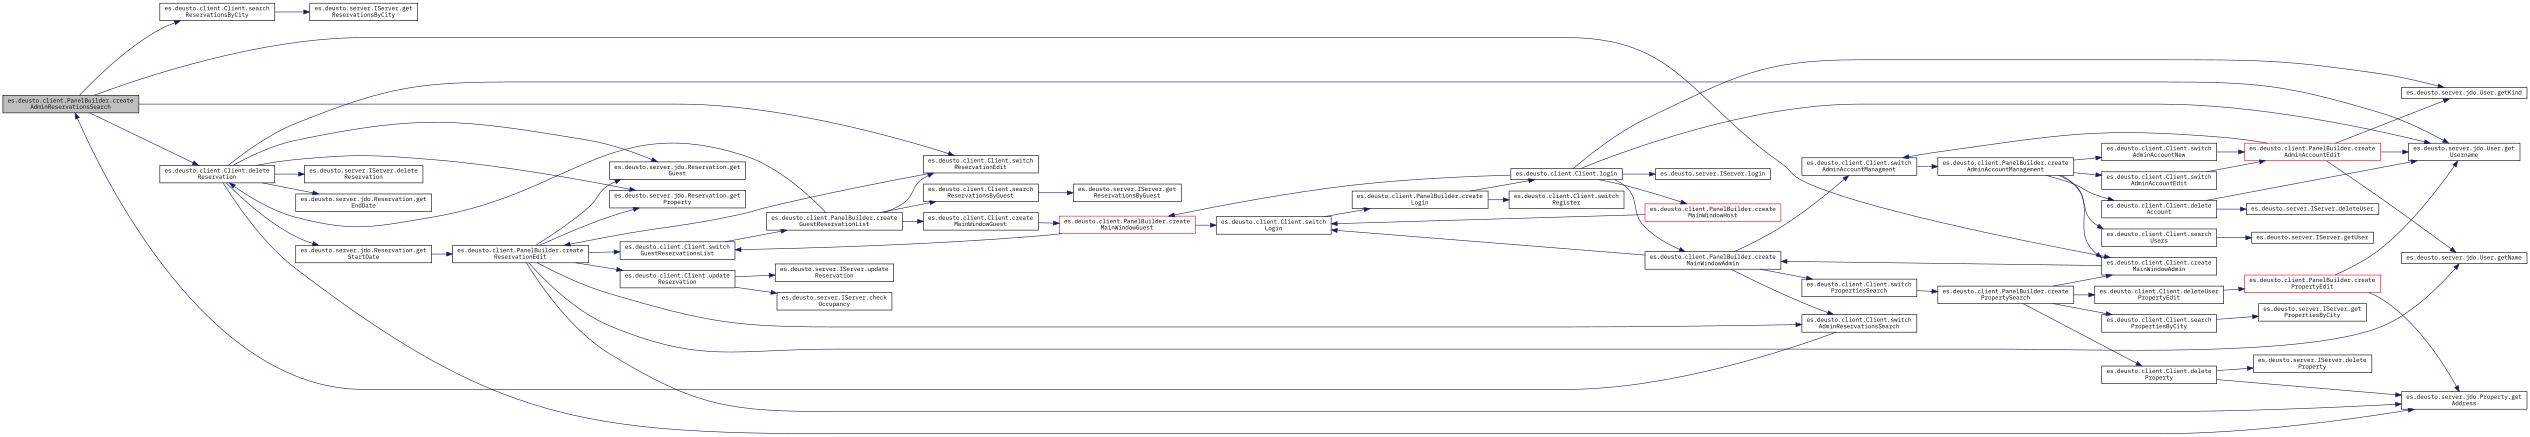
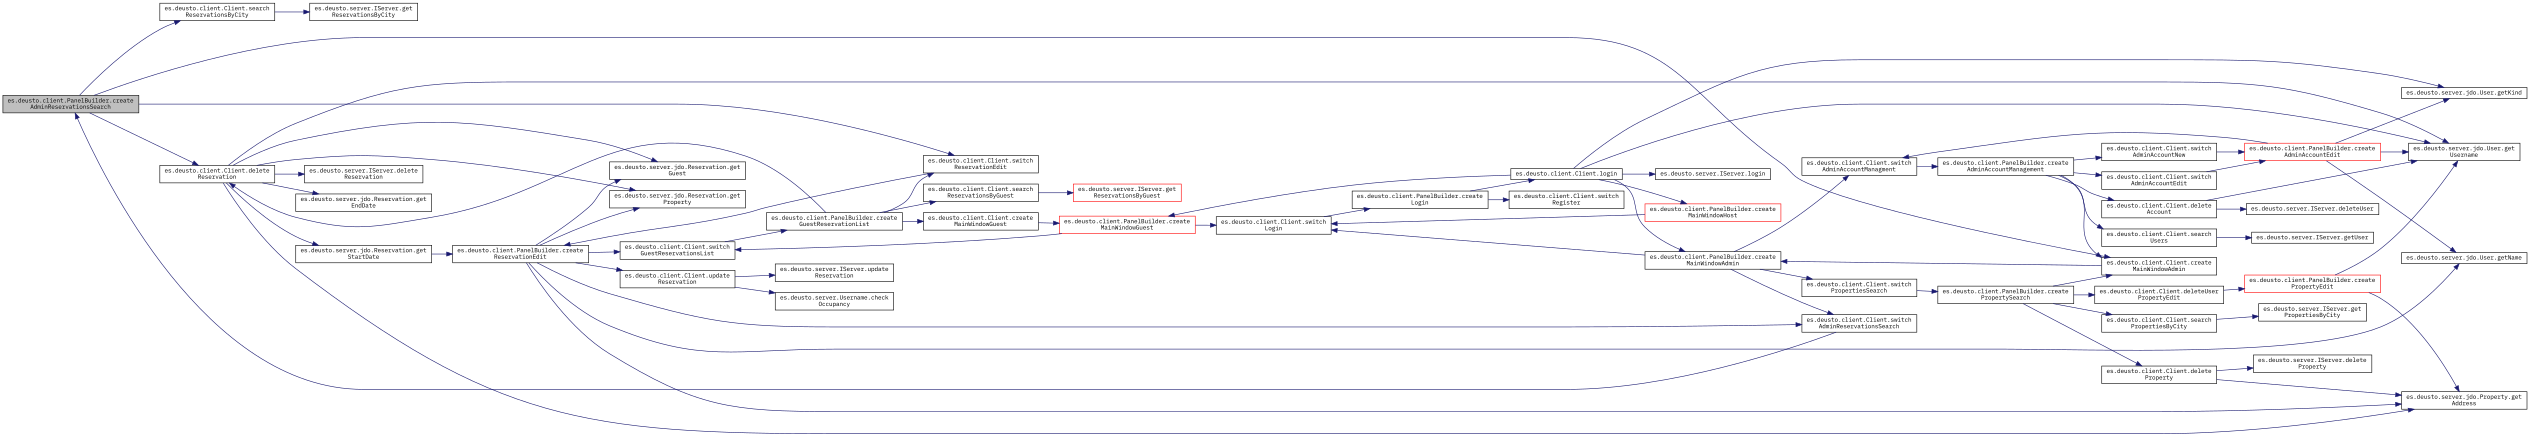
(1127, 193) -> (1127, 193)
(834, 301) -> (834, 301)
